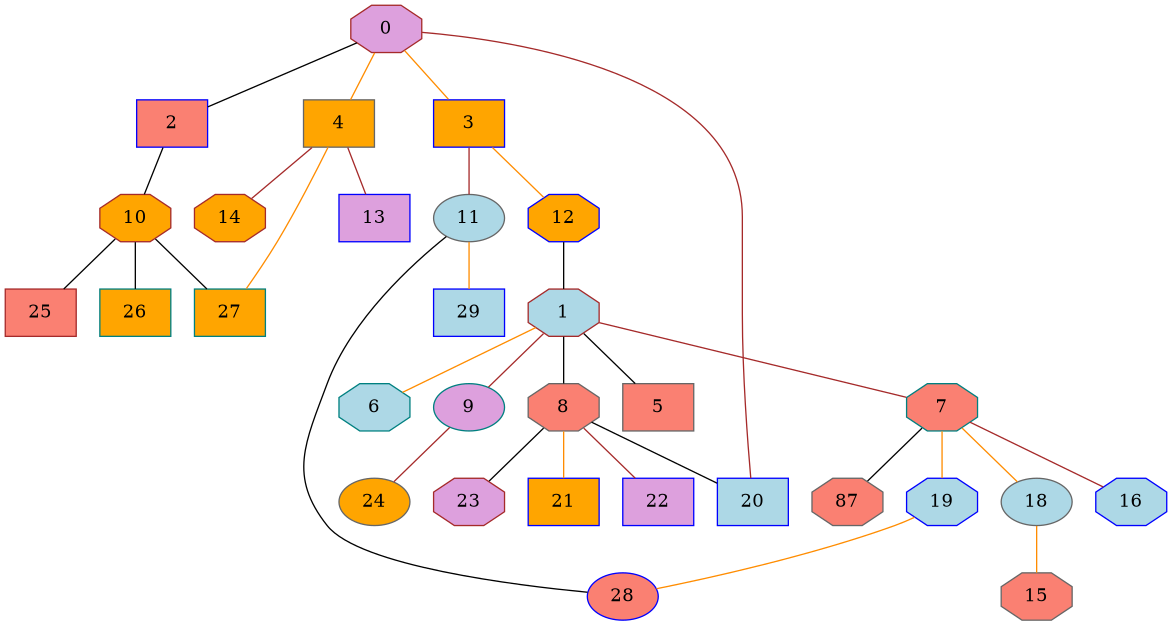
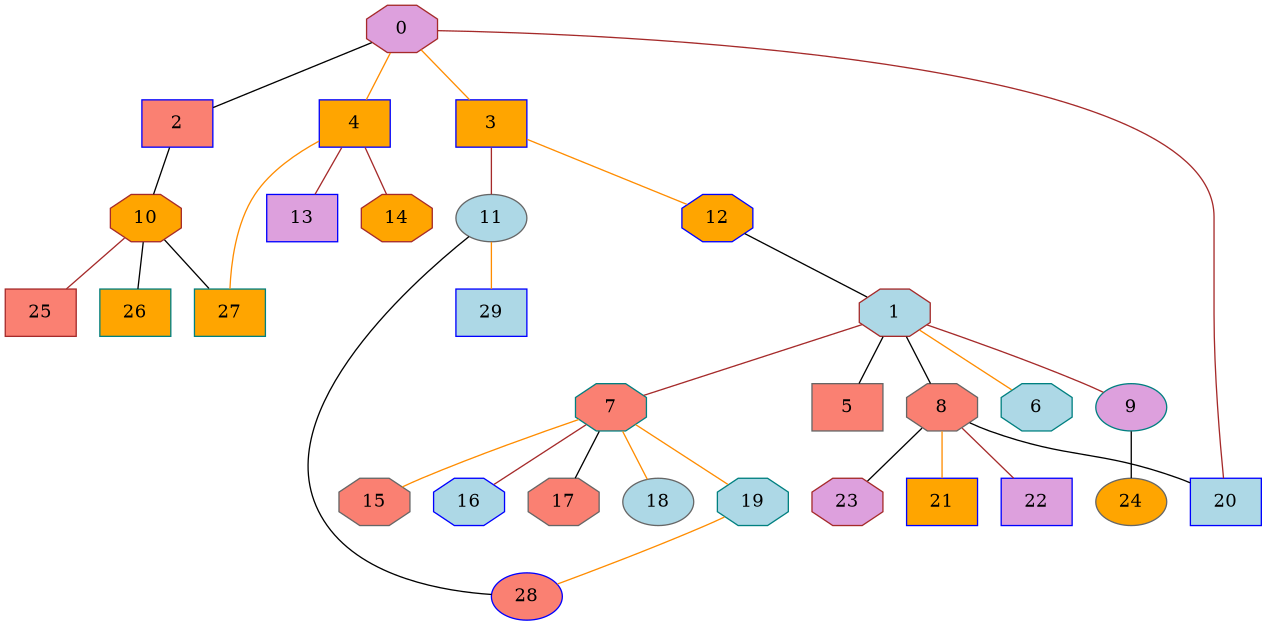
(339, 124) -> (355, 124)
(90, 264) -> (95, 263)
(422, 454) -> (1131, 455)
(847, 502) -> (564, 502)
(942, 502) -> (753, 502)
(1037, 549) -> (490, 451)
